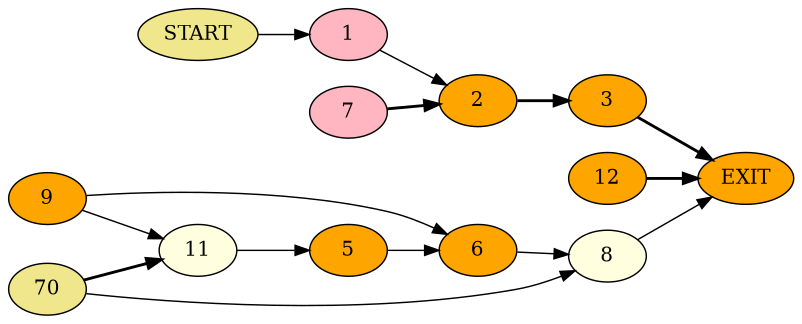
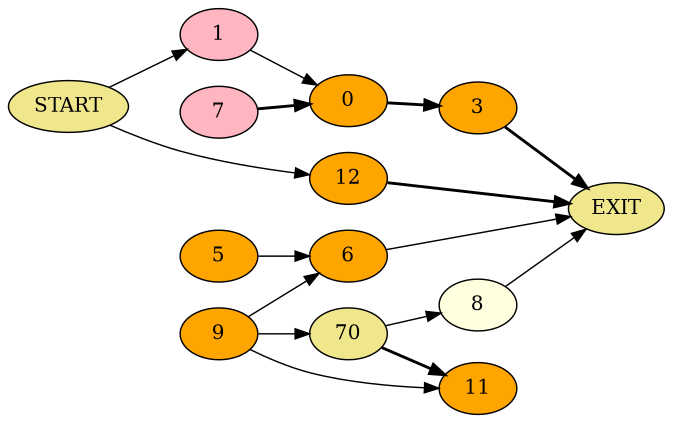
(478, 101) -> (348, 101)
none -> (201, 156)
(746, 178) -> (616, 209)
(198, 250) -> (478, 388)
(266, 250) -> none
(536, 253) -> (471, 234)
none -> (277, 334)
